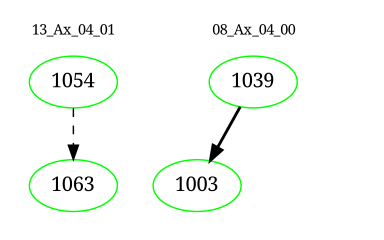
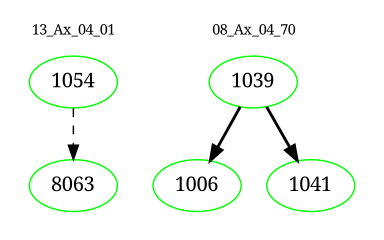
(254, 31) -> (254, 31)
(73, 186) -> (73, 186)
(197, 186) -> (197, 186)
none -> (311, 186)
